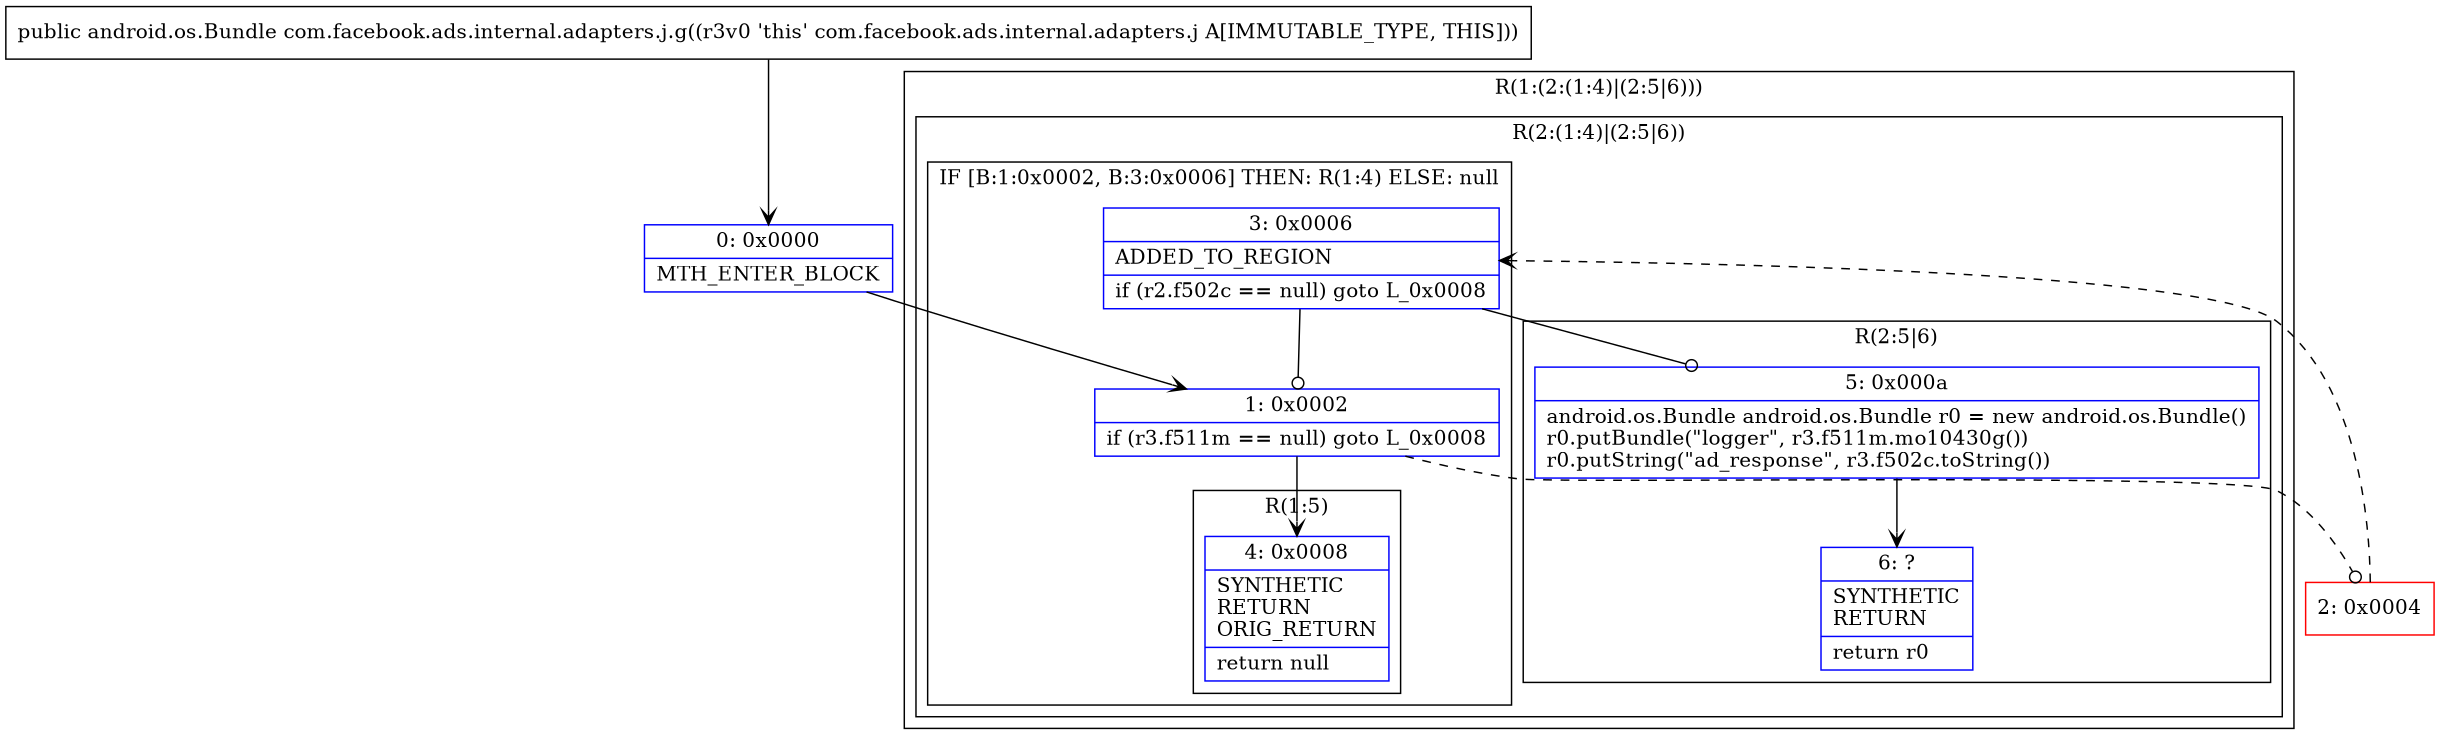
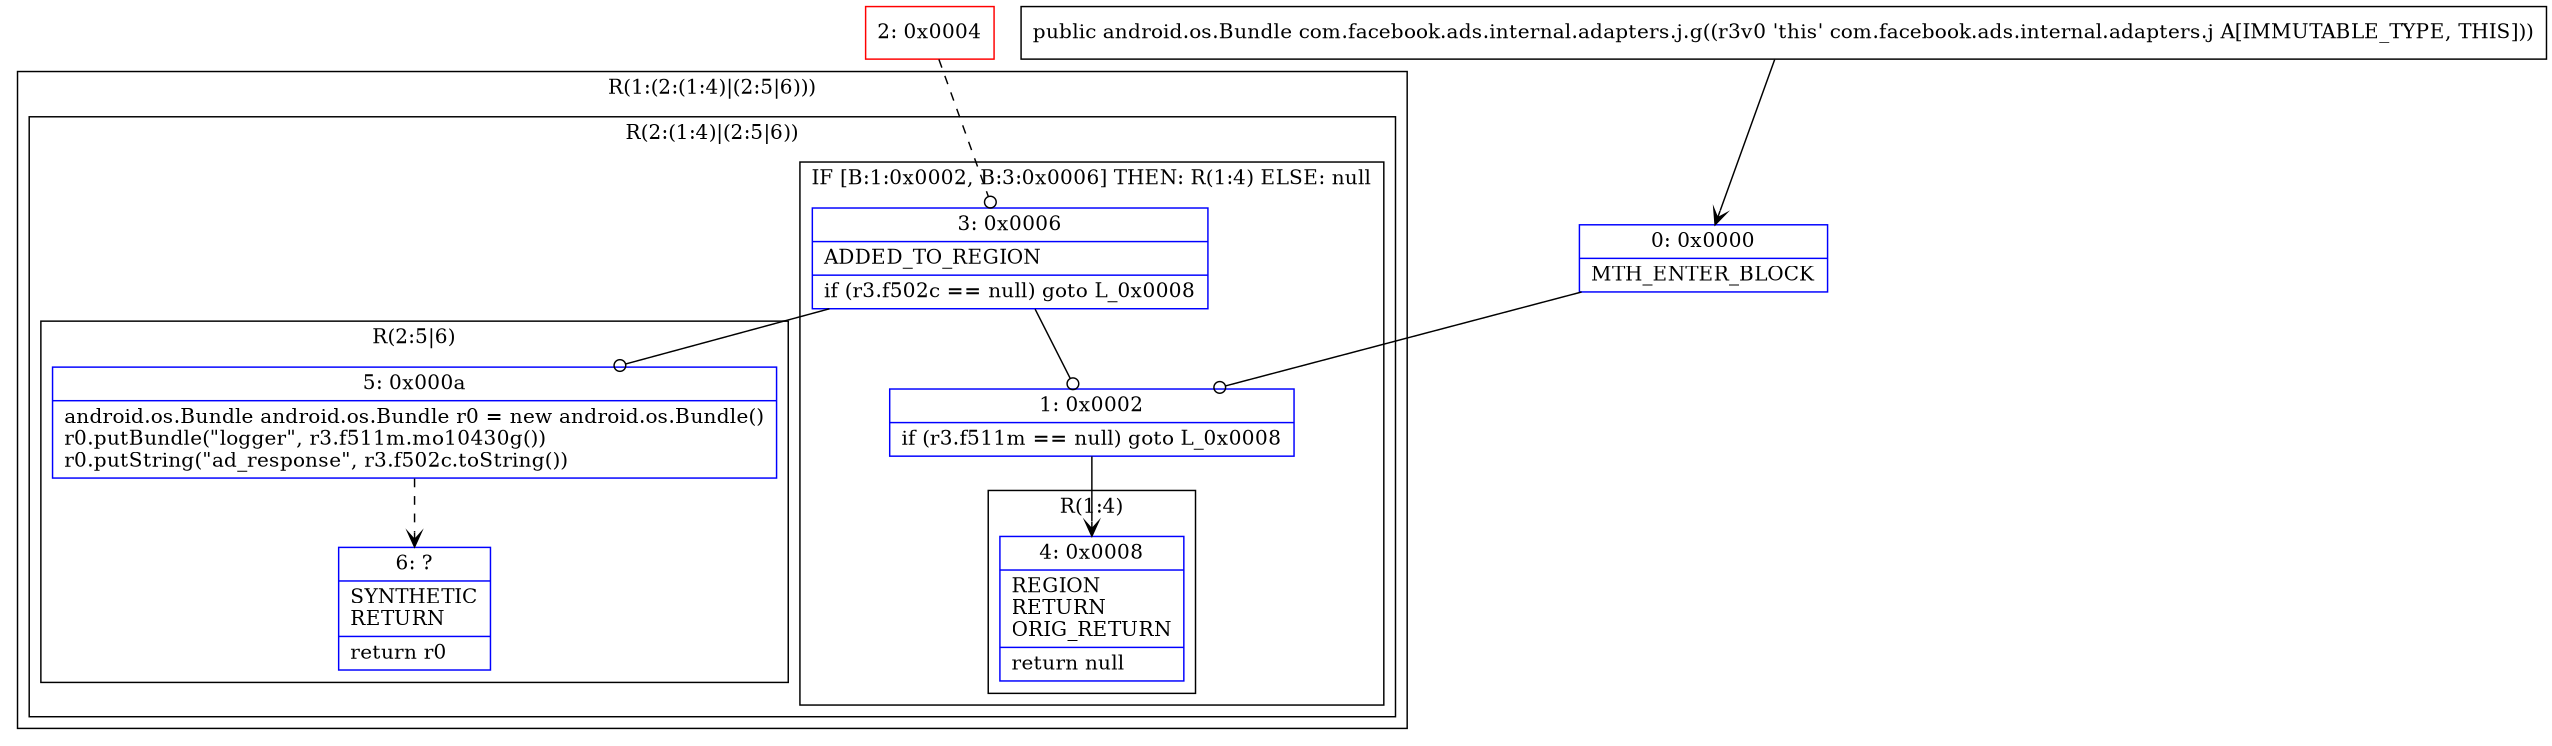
(2041, 280) -> (964, 128)
(1301, 291) -> (1010, 291)
(1019, 339) -> (1421, 334)
(1872, 480) -> none
(1897, 505) -> (415, 505)
(1297, 507) -> (1092, 507)
(1281, 586) -> (1056, 586)
